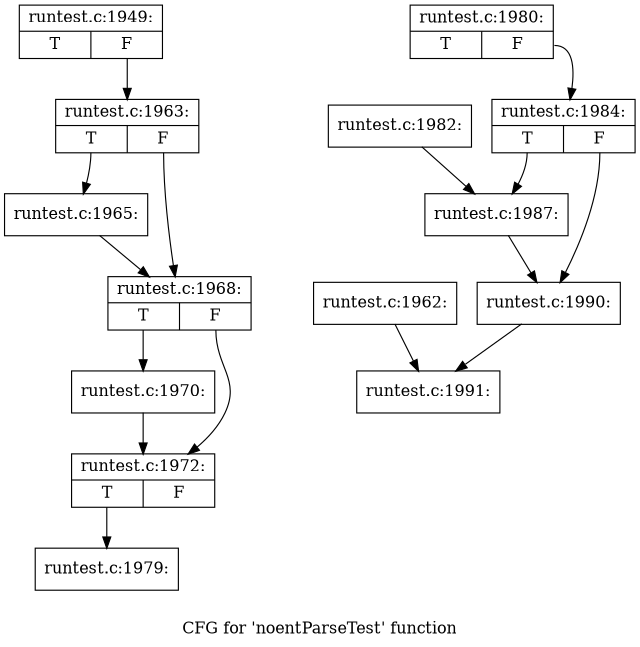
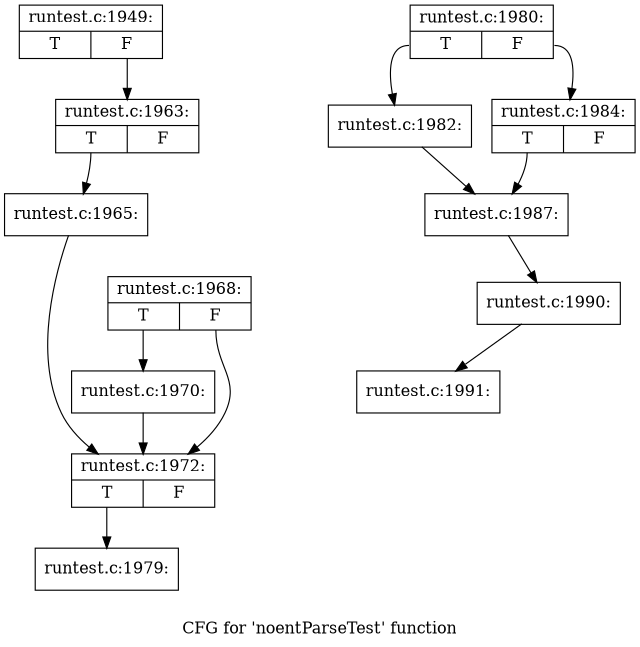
none -> (391, 65)
(167, 209) -> none
(589, 214) -> none
(120, 253) -> (48, 346)
(385, 303) -> none
